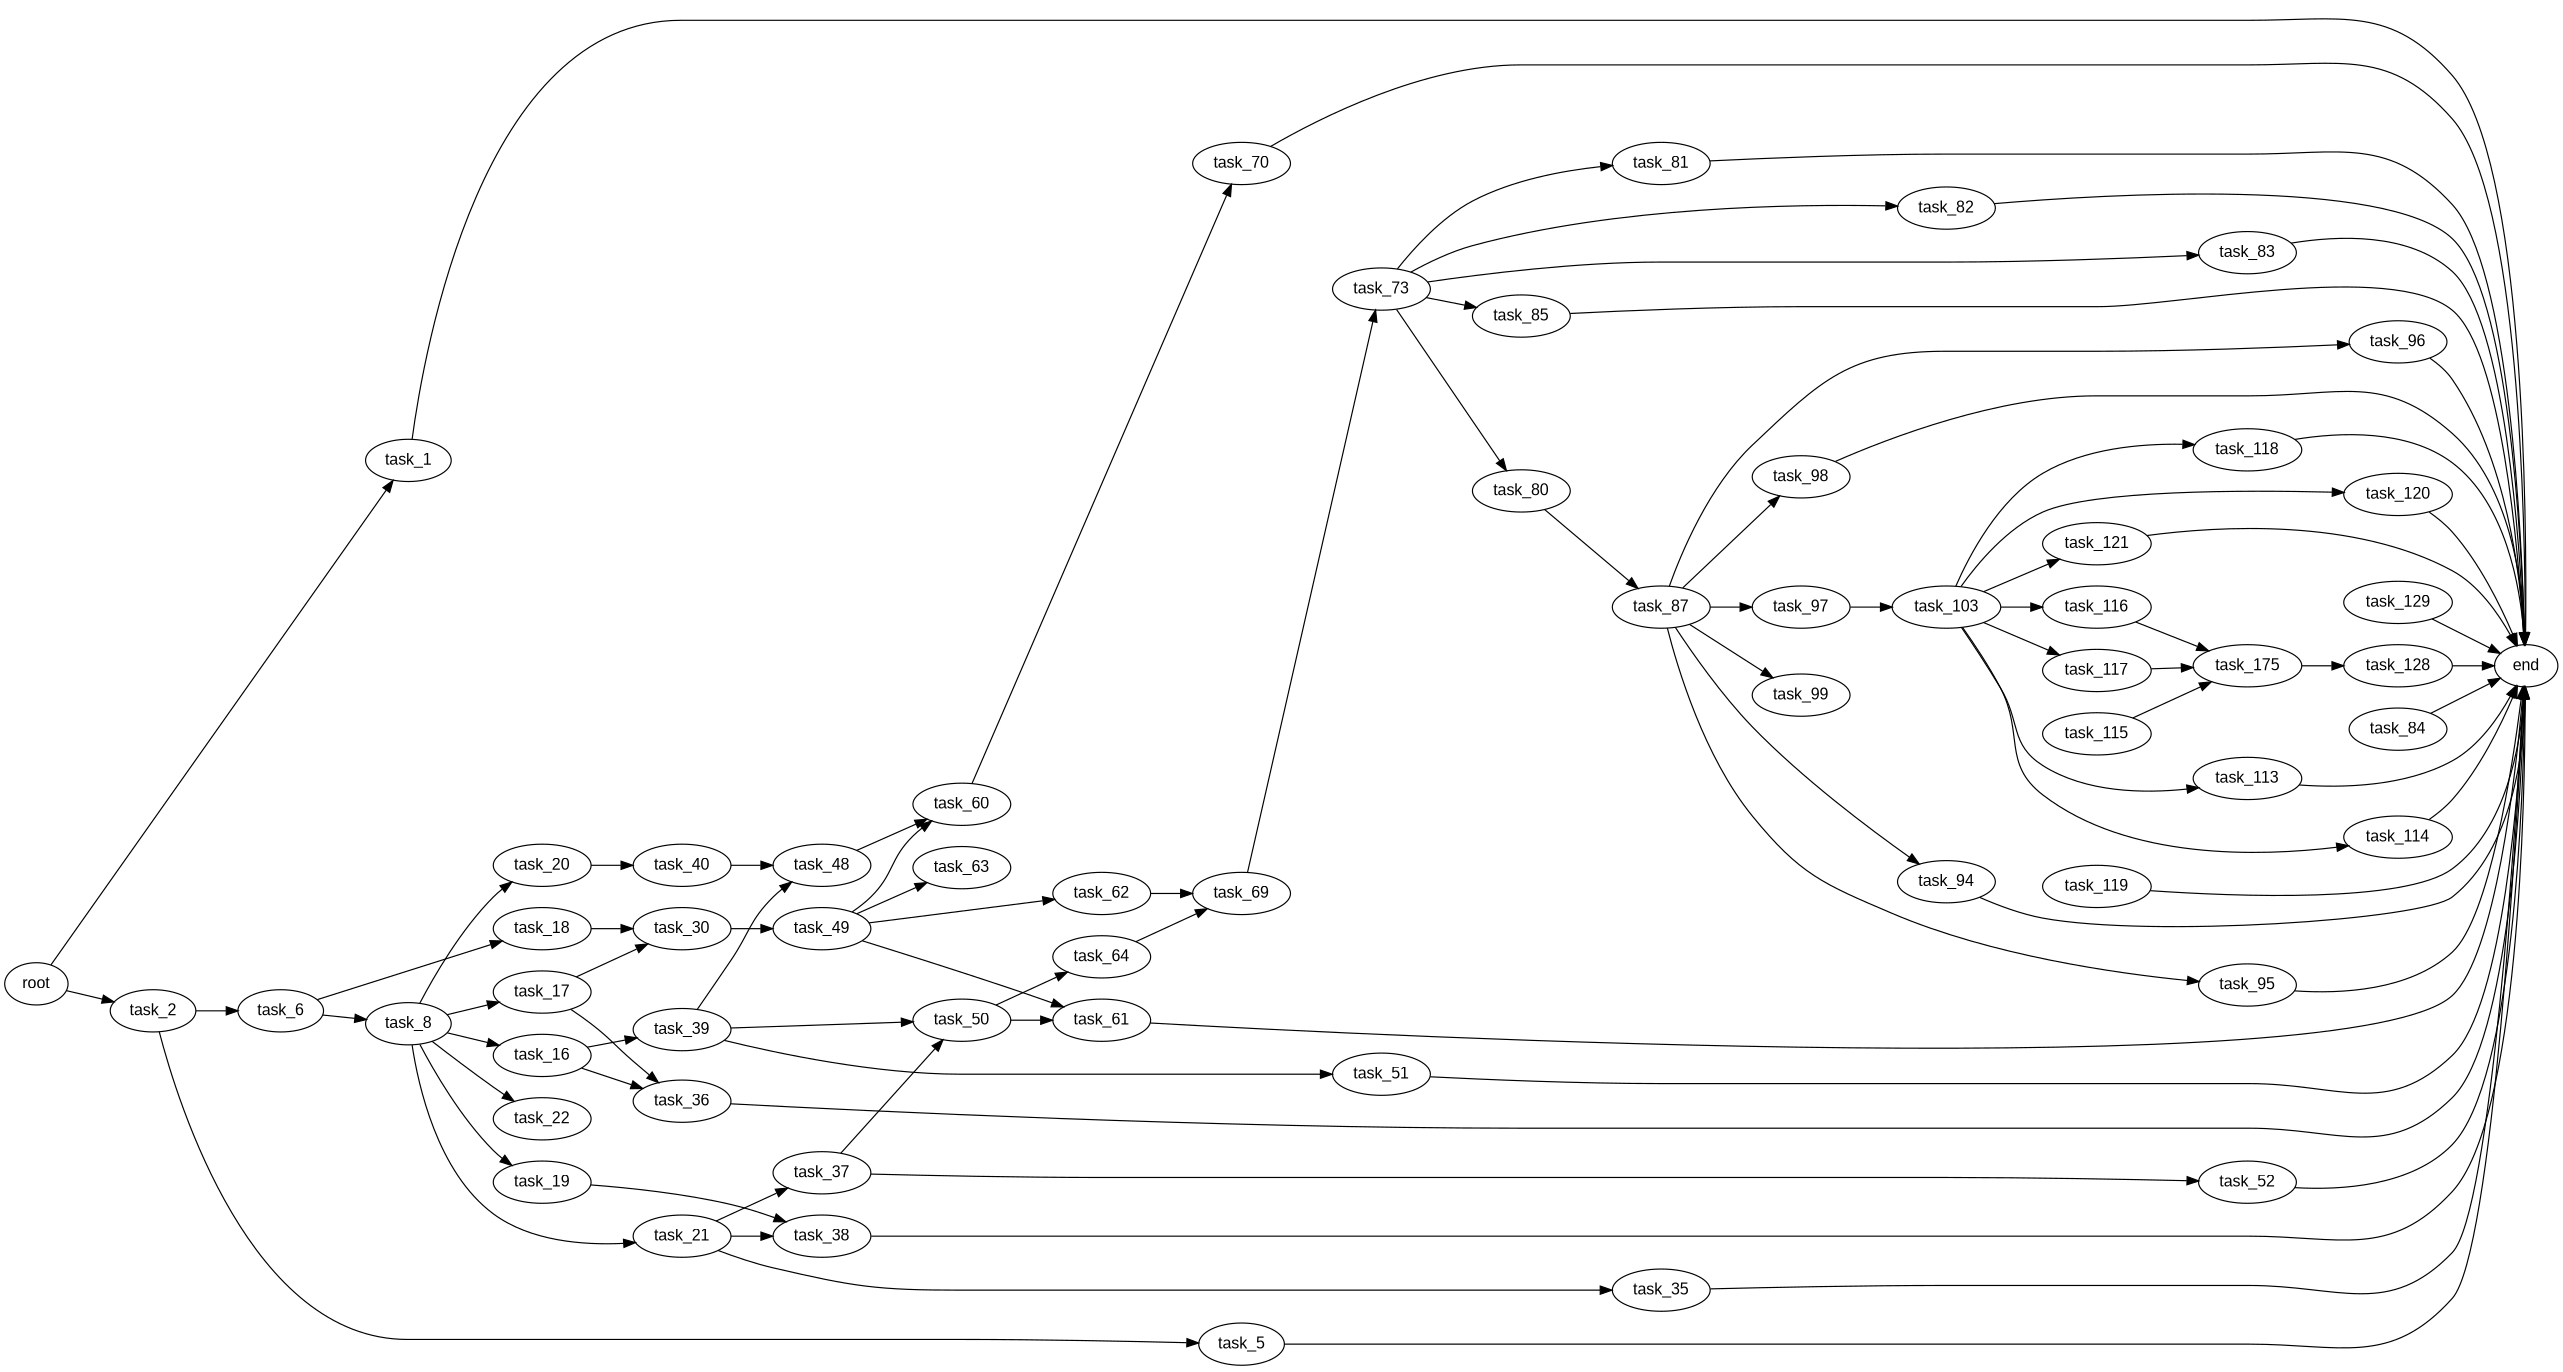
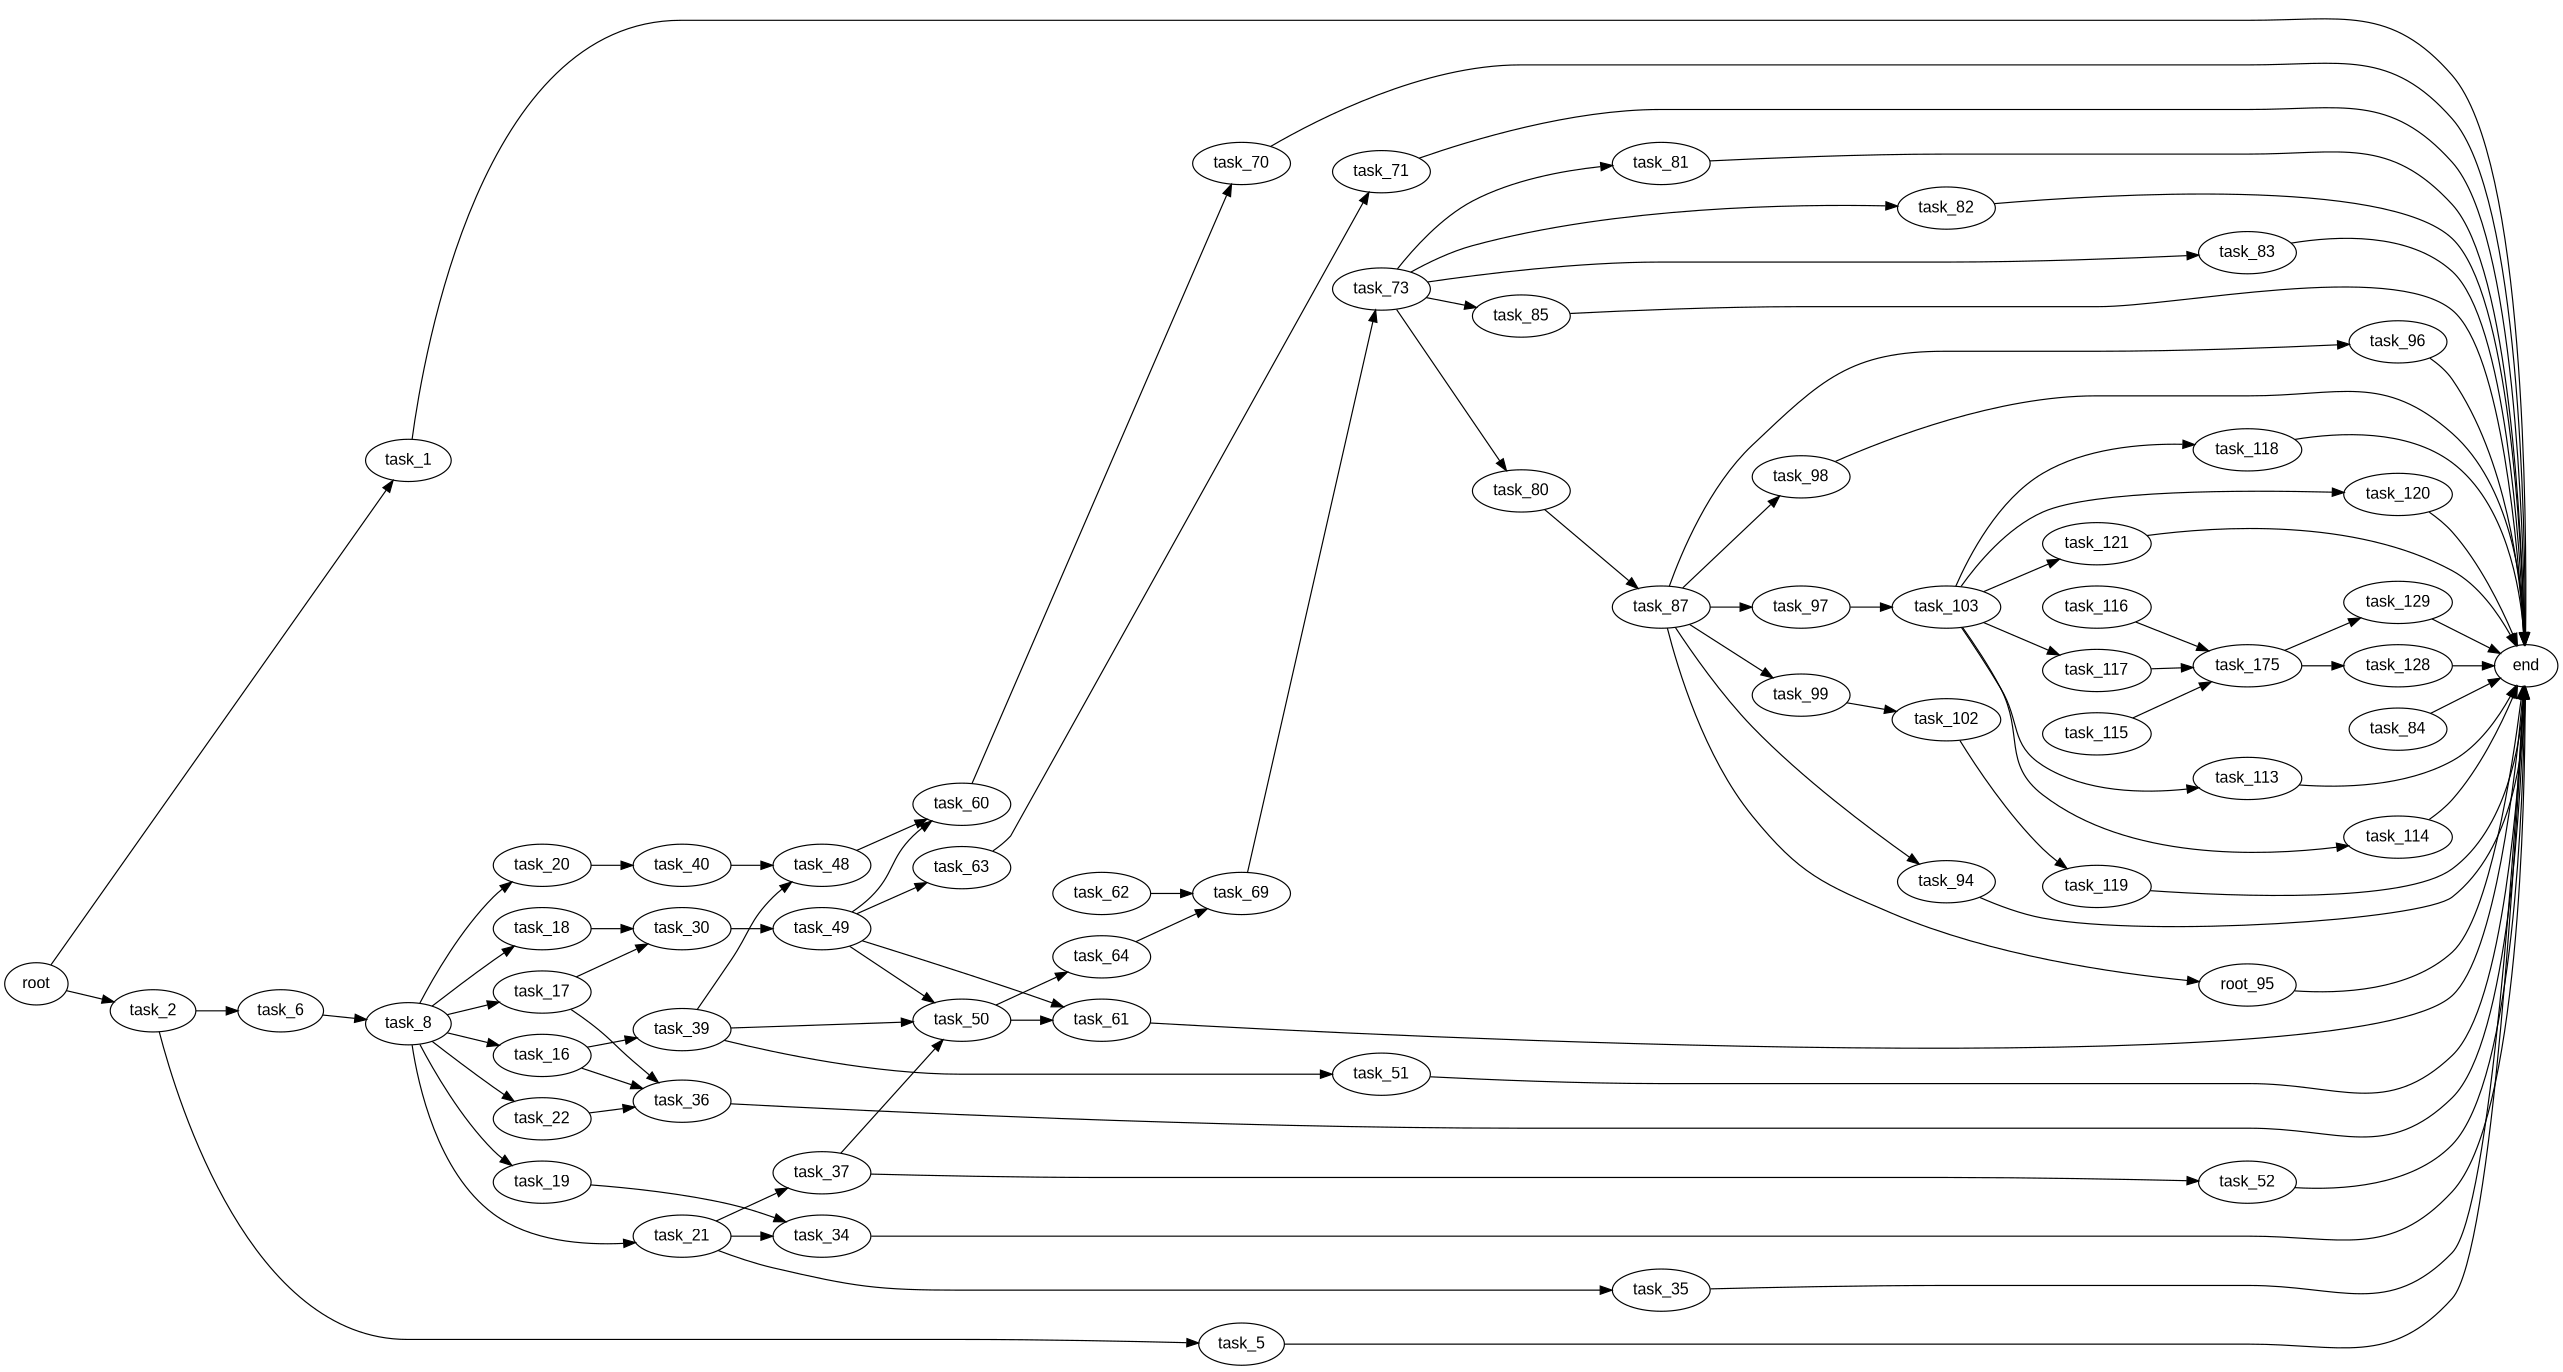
none -> (1381, 172)
(2016, 607) -> none
none -> (2317, 637)
none -> (1946, 720)
(956, 912) -> (887, 971)
(404, 972) -> (468, 979)
(2247, 985) -> (2247, 985)
none -> (606, 1111)
(822, 1236) -> (822, 1236)
